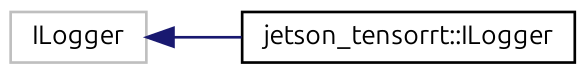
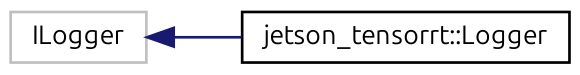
(408, 37) -> (406, 37)
